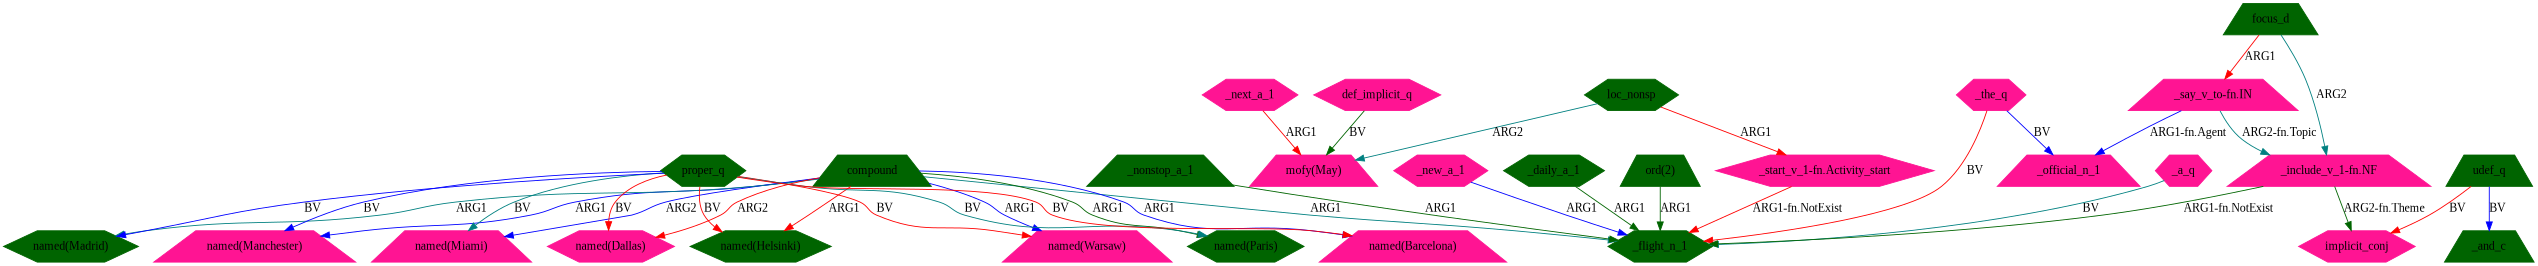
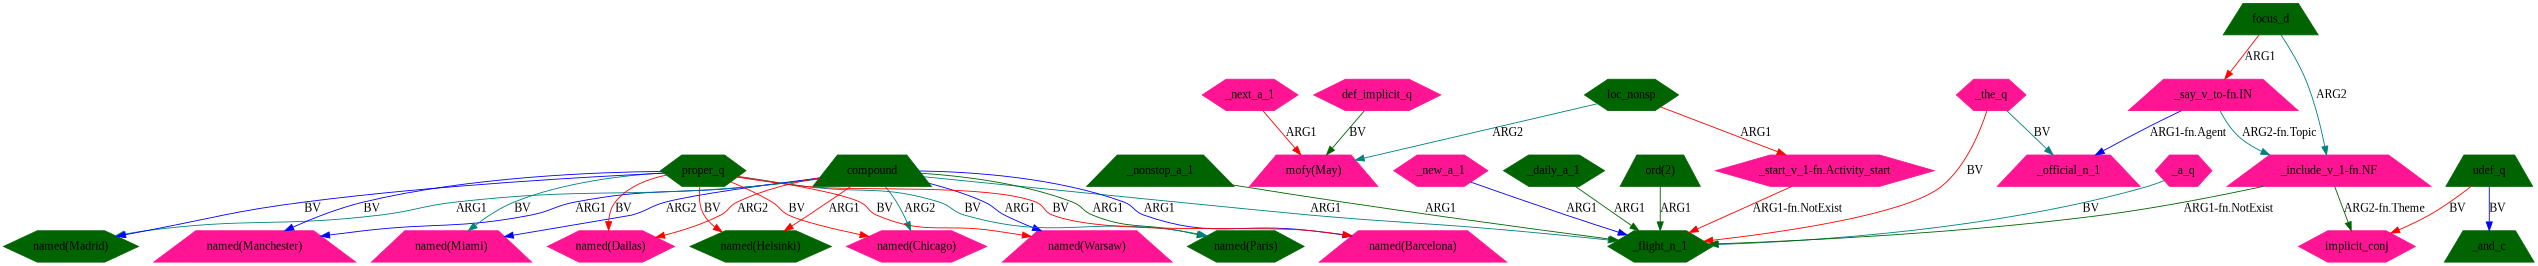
(2027, 130) -> (2027, 130)
none -> (917, 246)
